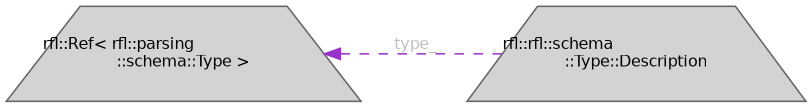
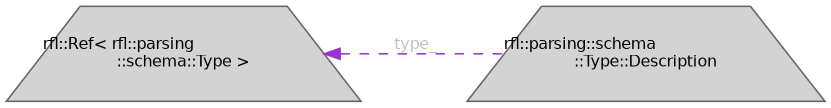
(636, 54) -> (646, 54)
